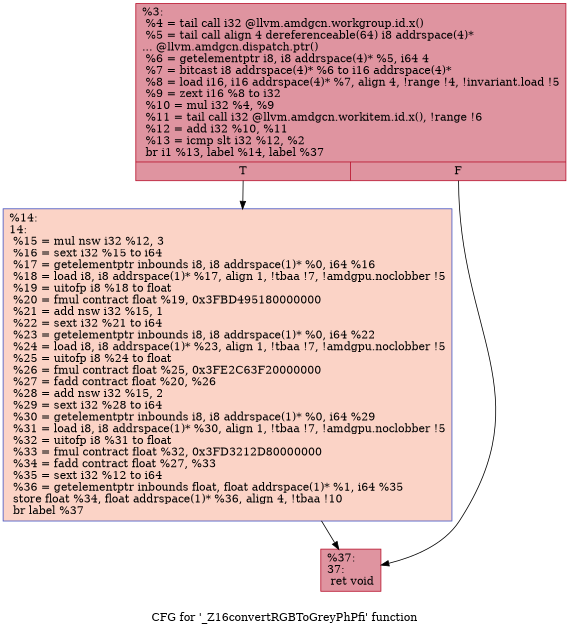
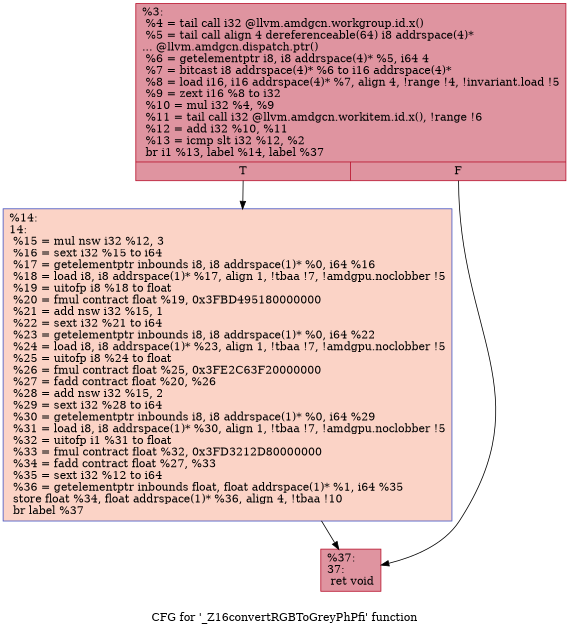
(91, 441) -> (91, 441)
